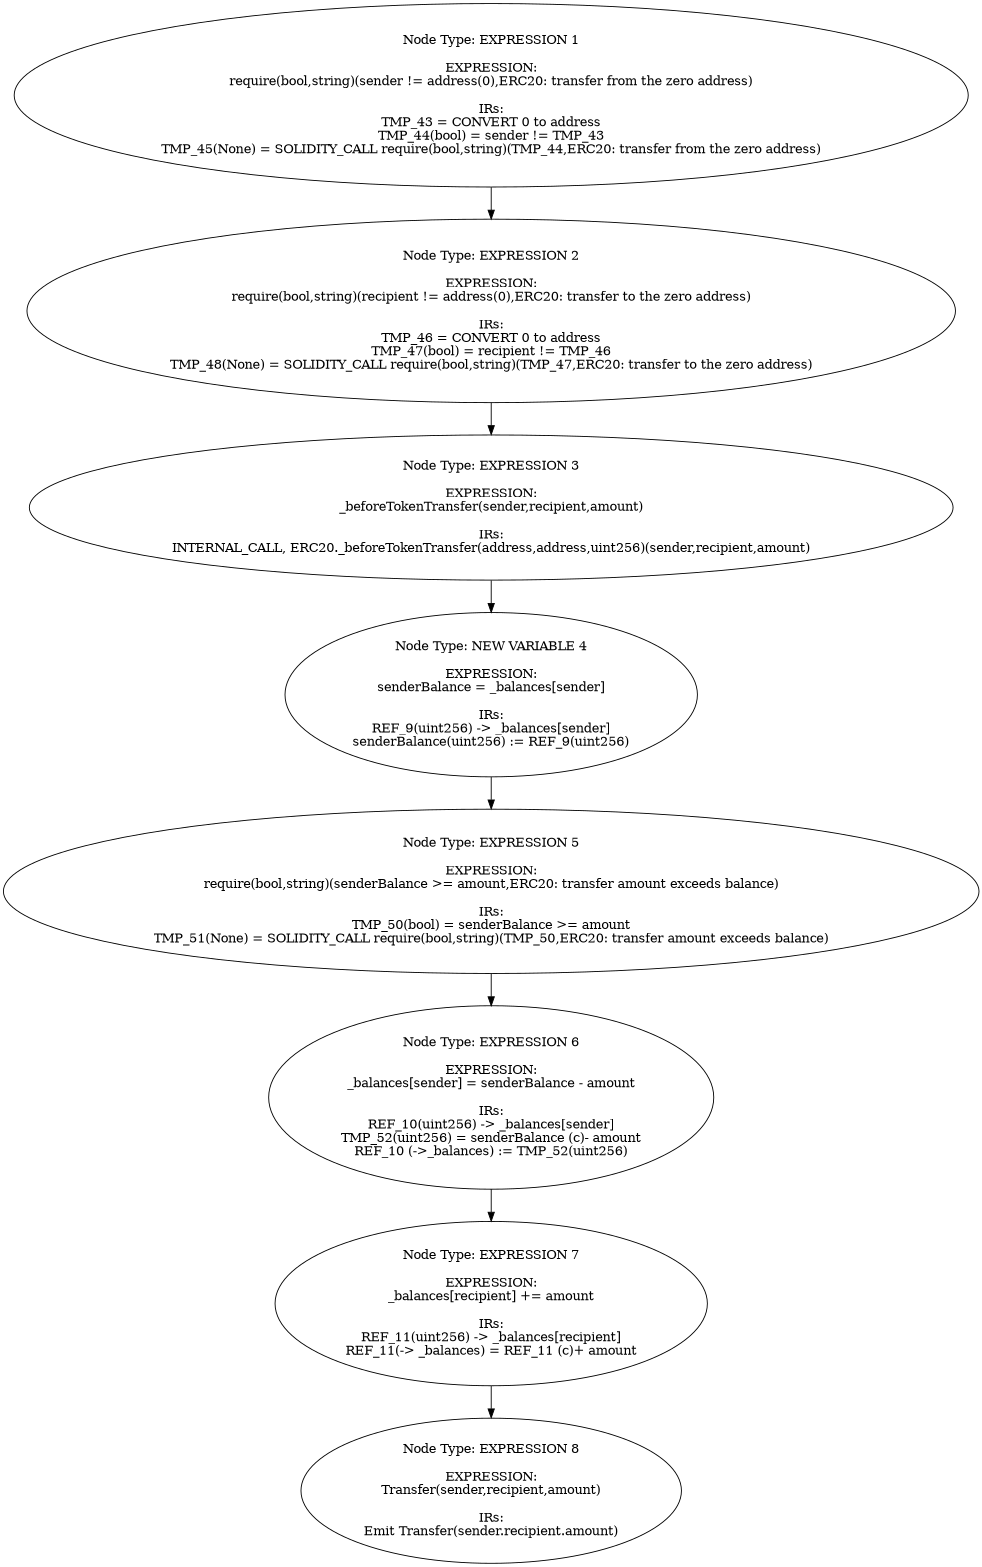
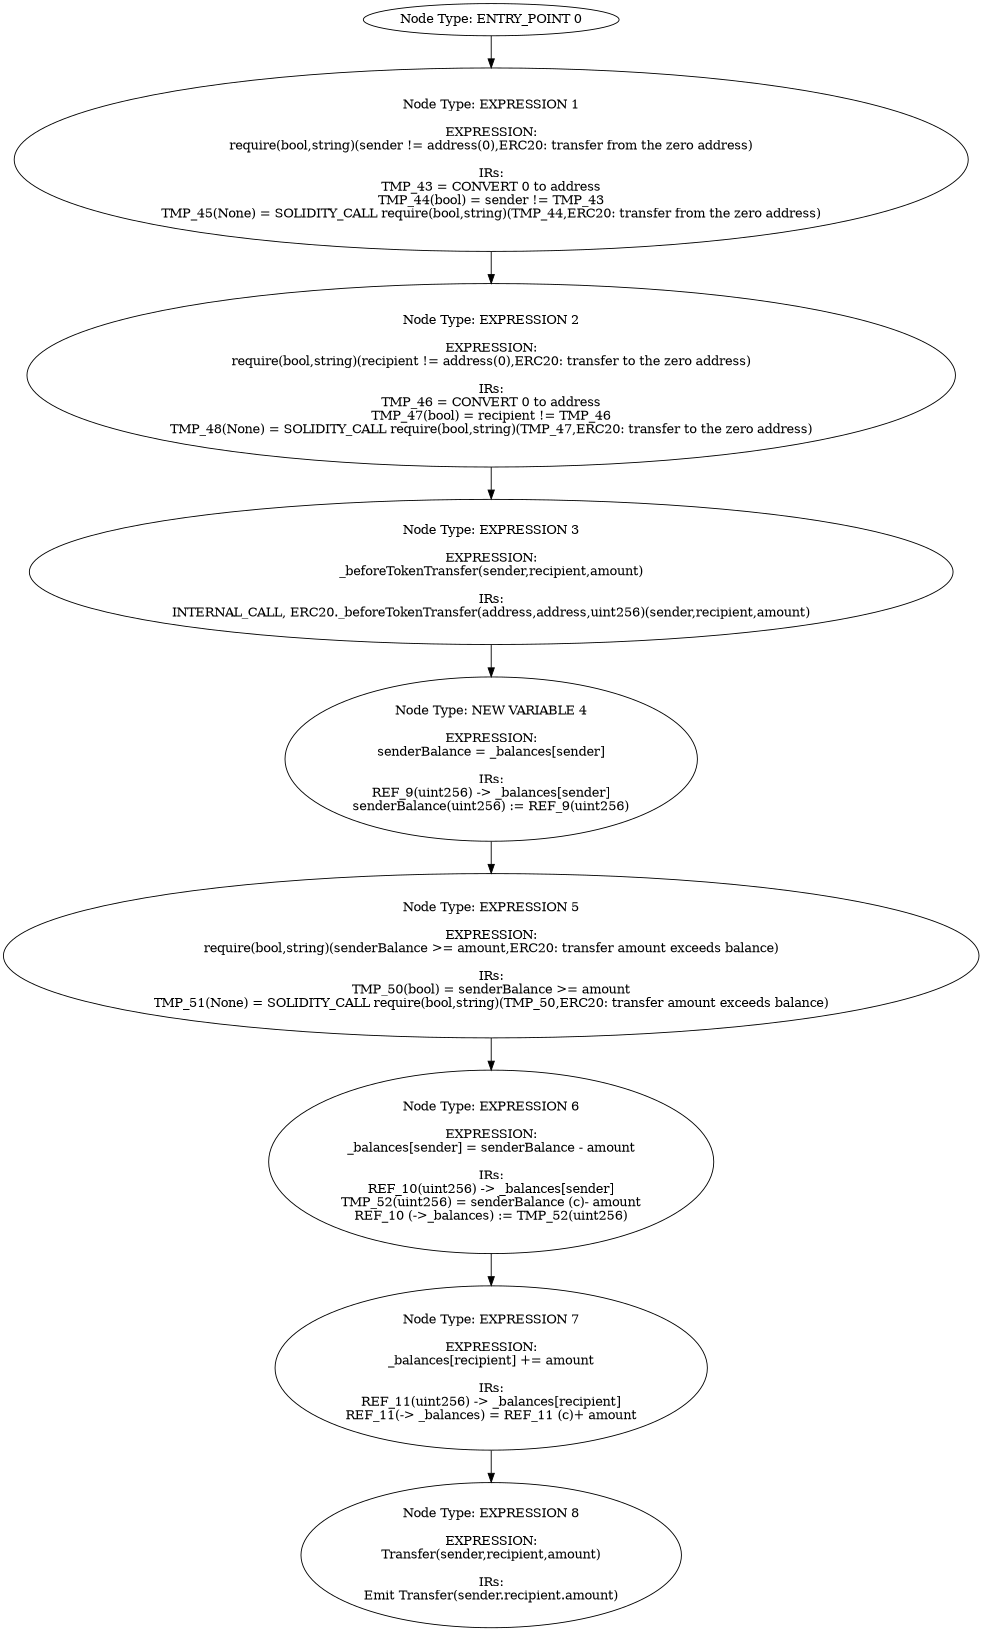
none -> (491, 20)
